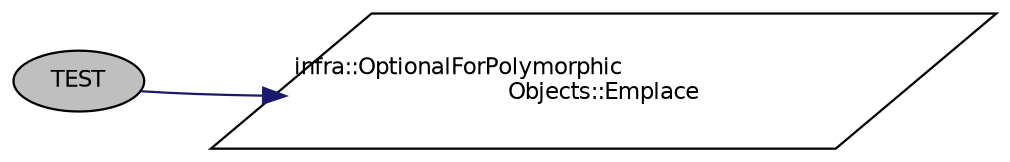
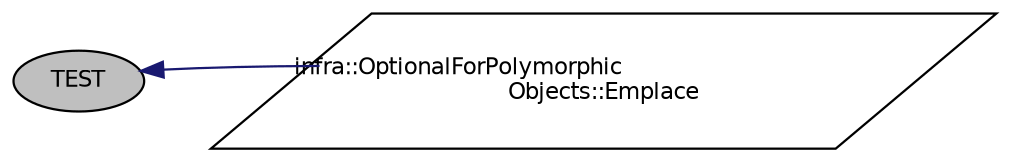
(202, 94) -> (241, 67)
